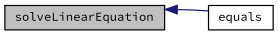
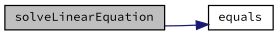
(193, 10) -> (181, 26)
